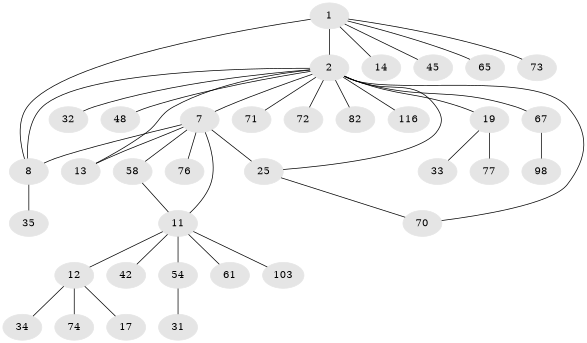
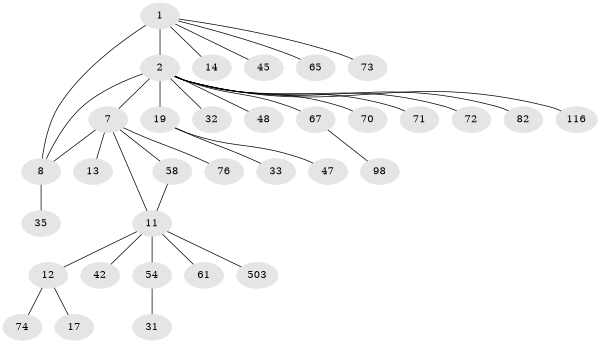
(183, 102) -> none
(264, 172) -> none
(489, 172) -> (328, 172)
(283, 275) -> (257, 275)
(22, 327) -> none
